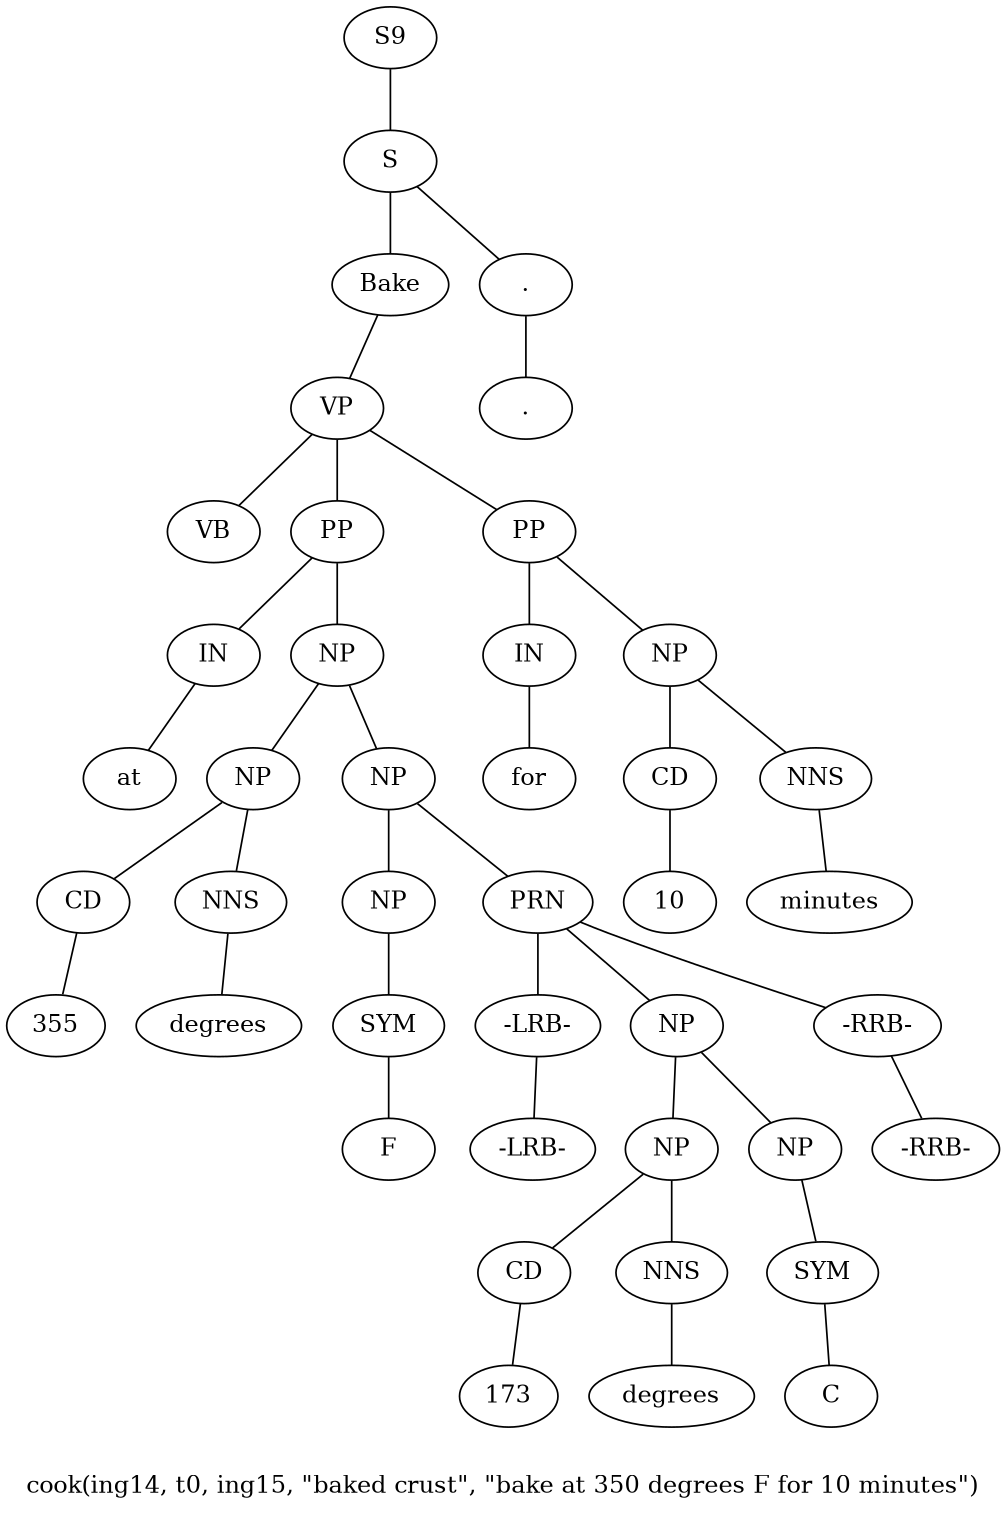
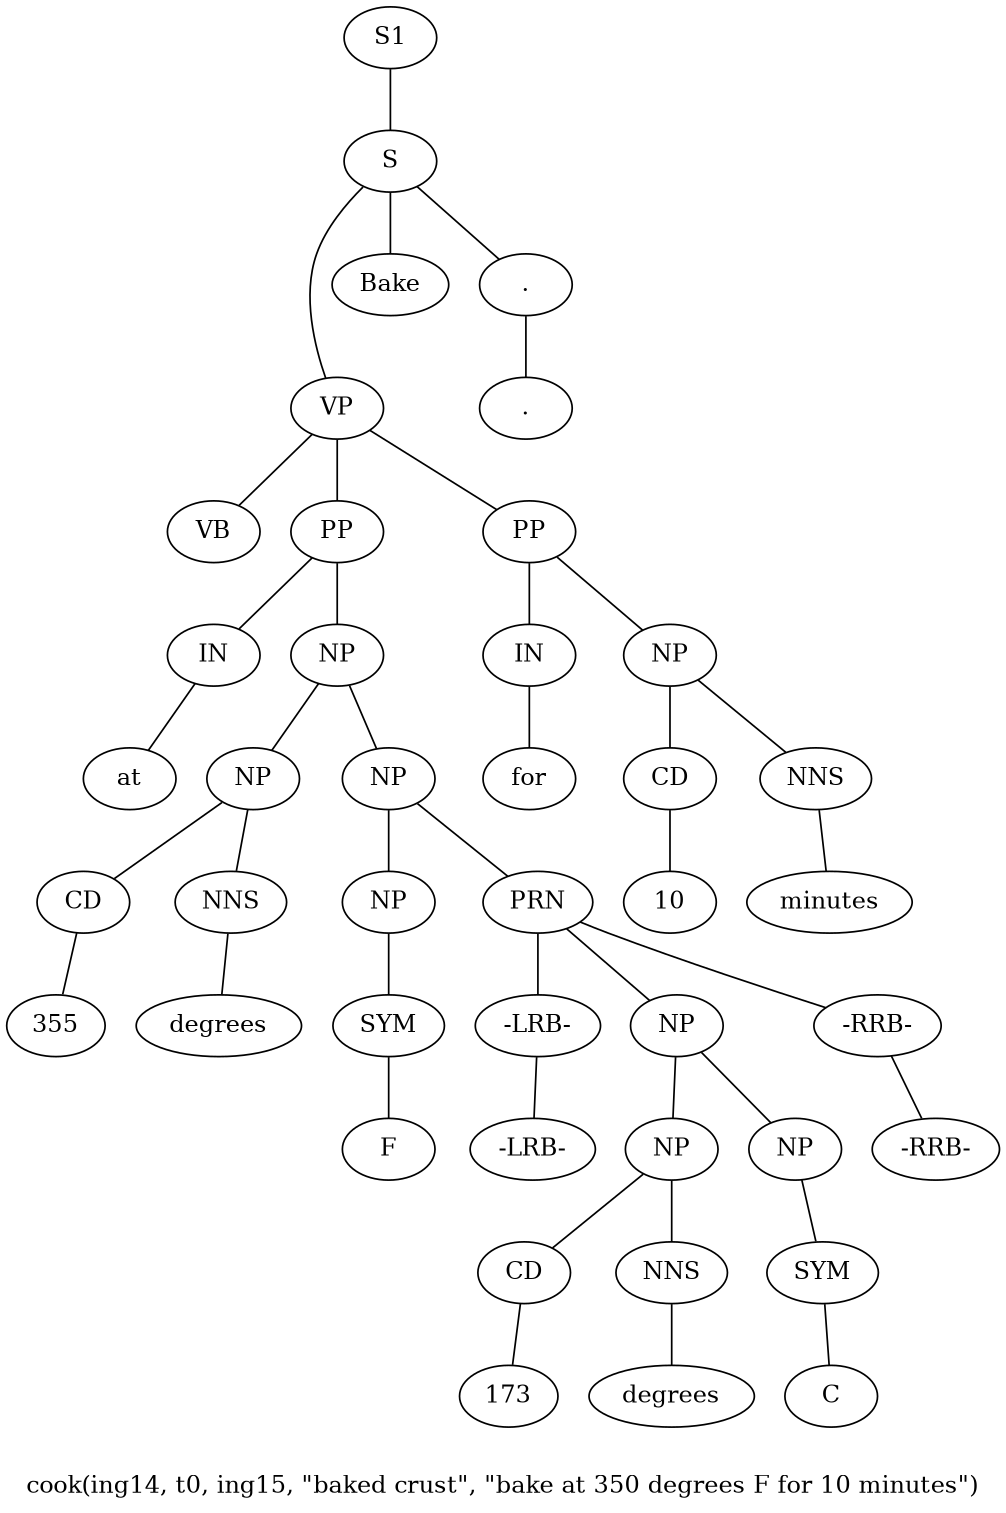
(390, 38) -> (390, 38)
(364, 347) -> (312, 276)
